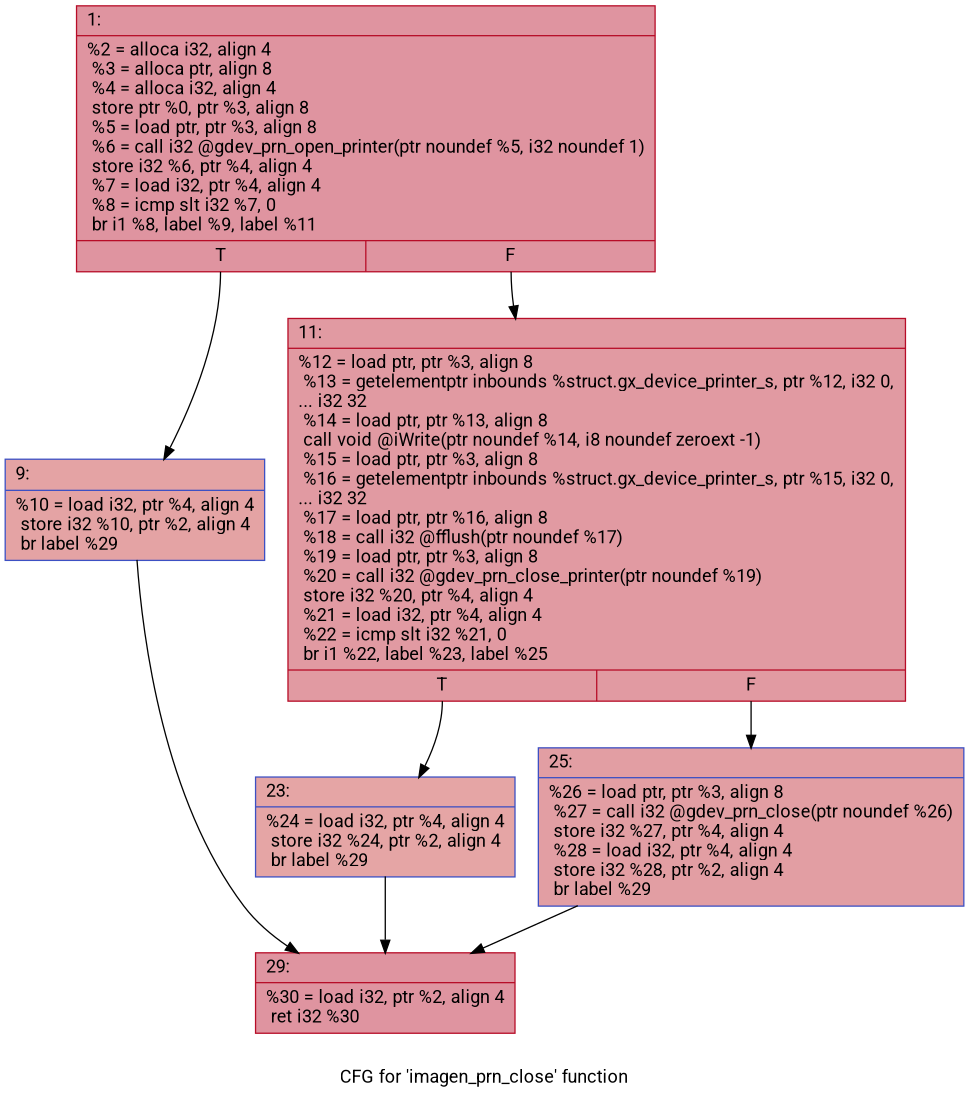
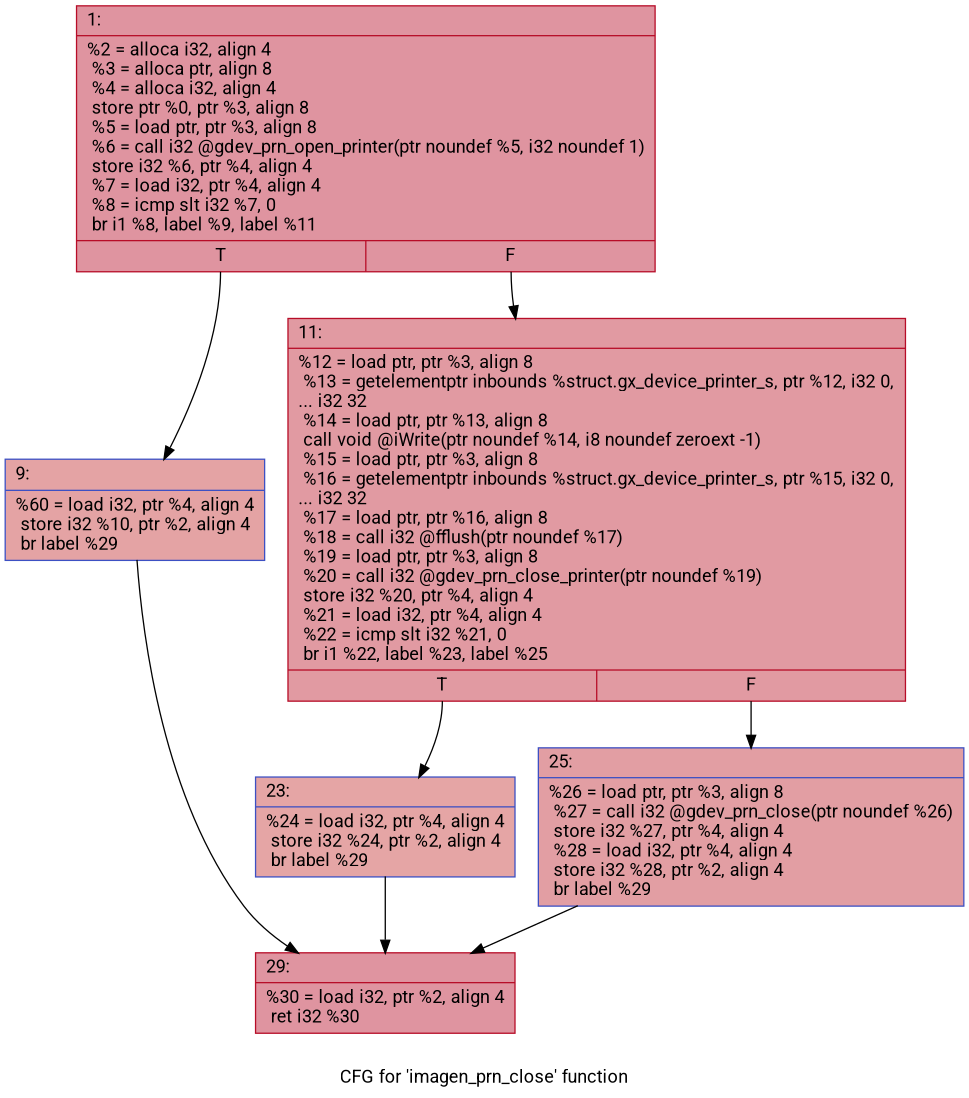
(135, 505) -> (135, 505)
